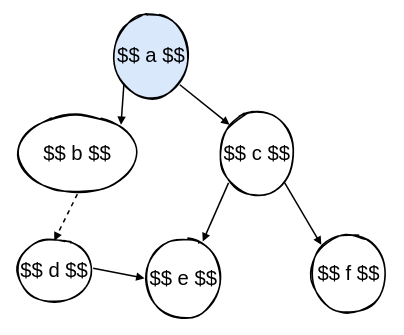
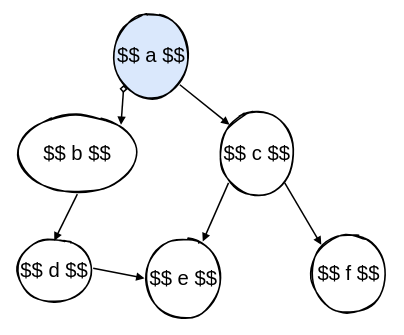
(123, 91) -> (123, 93)
(67, 215) -> (67, 215)
